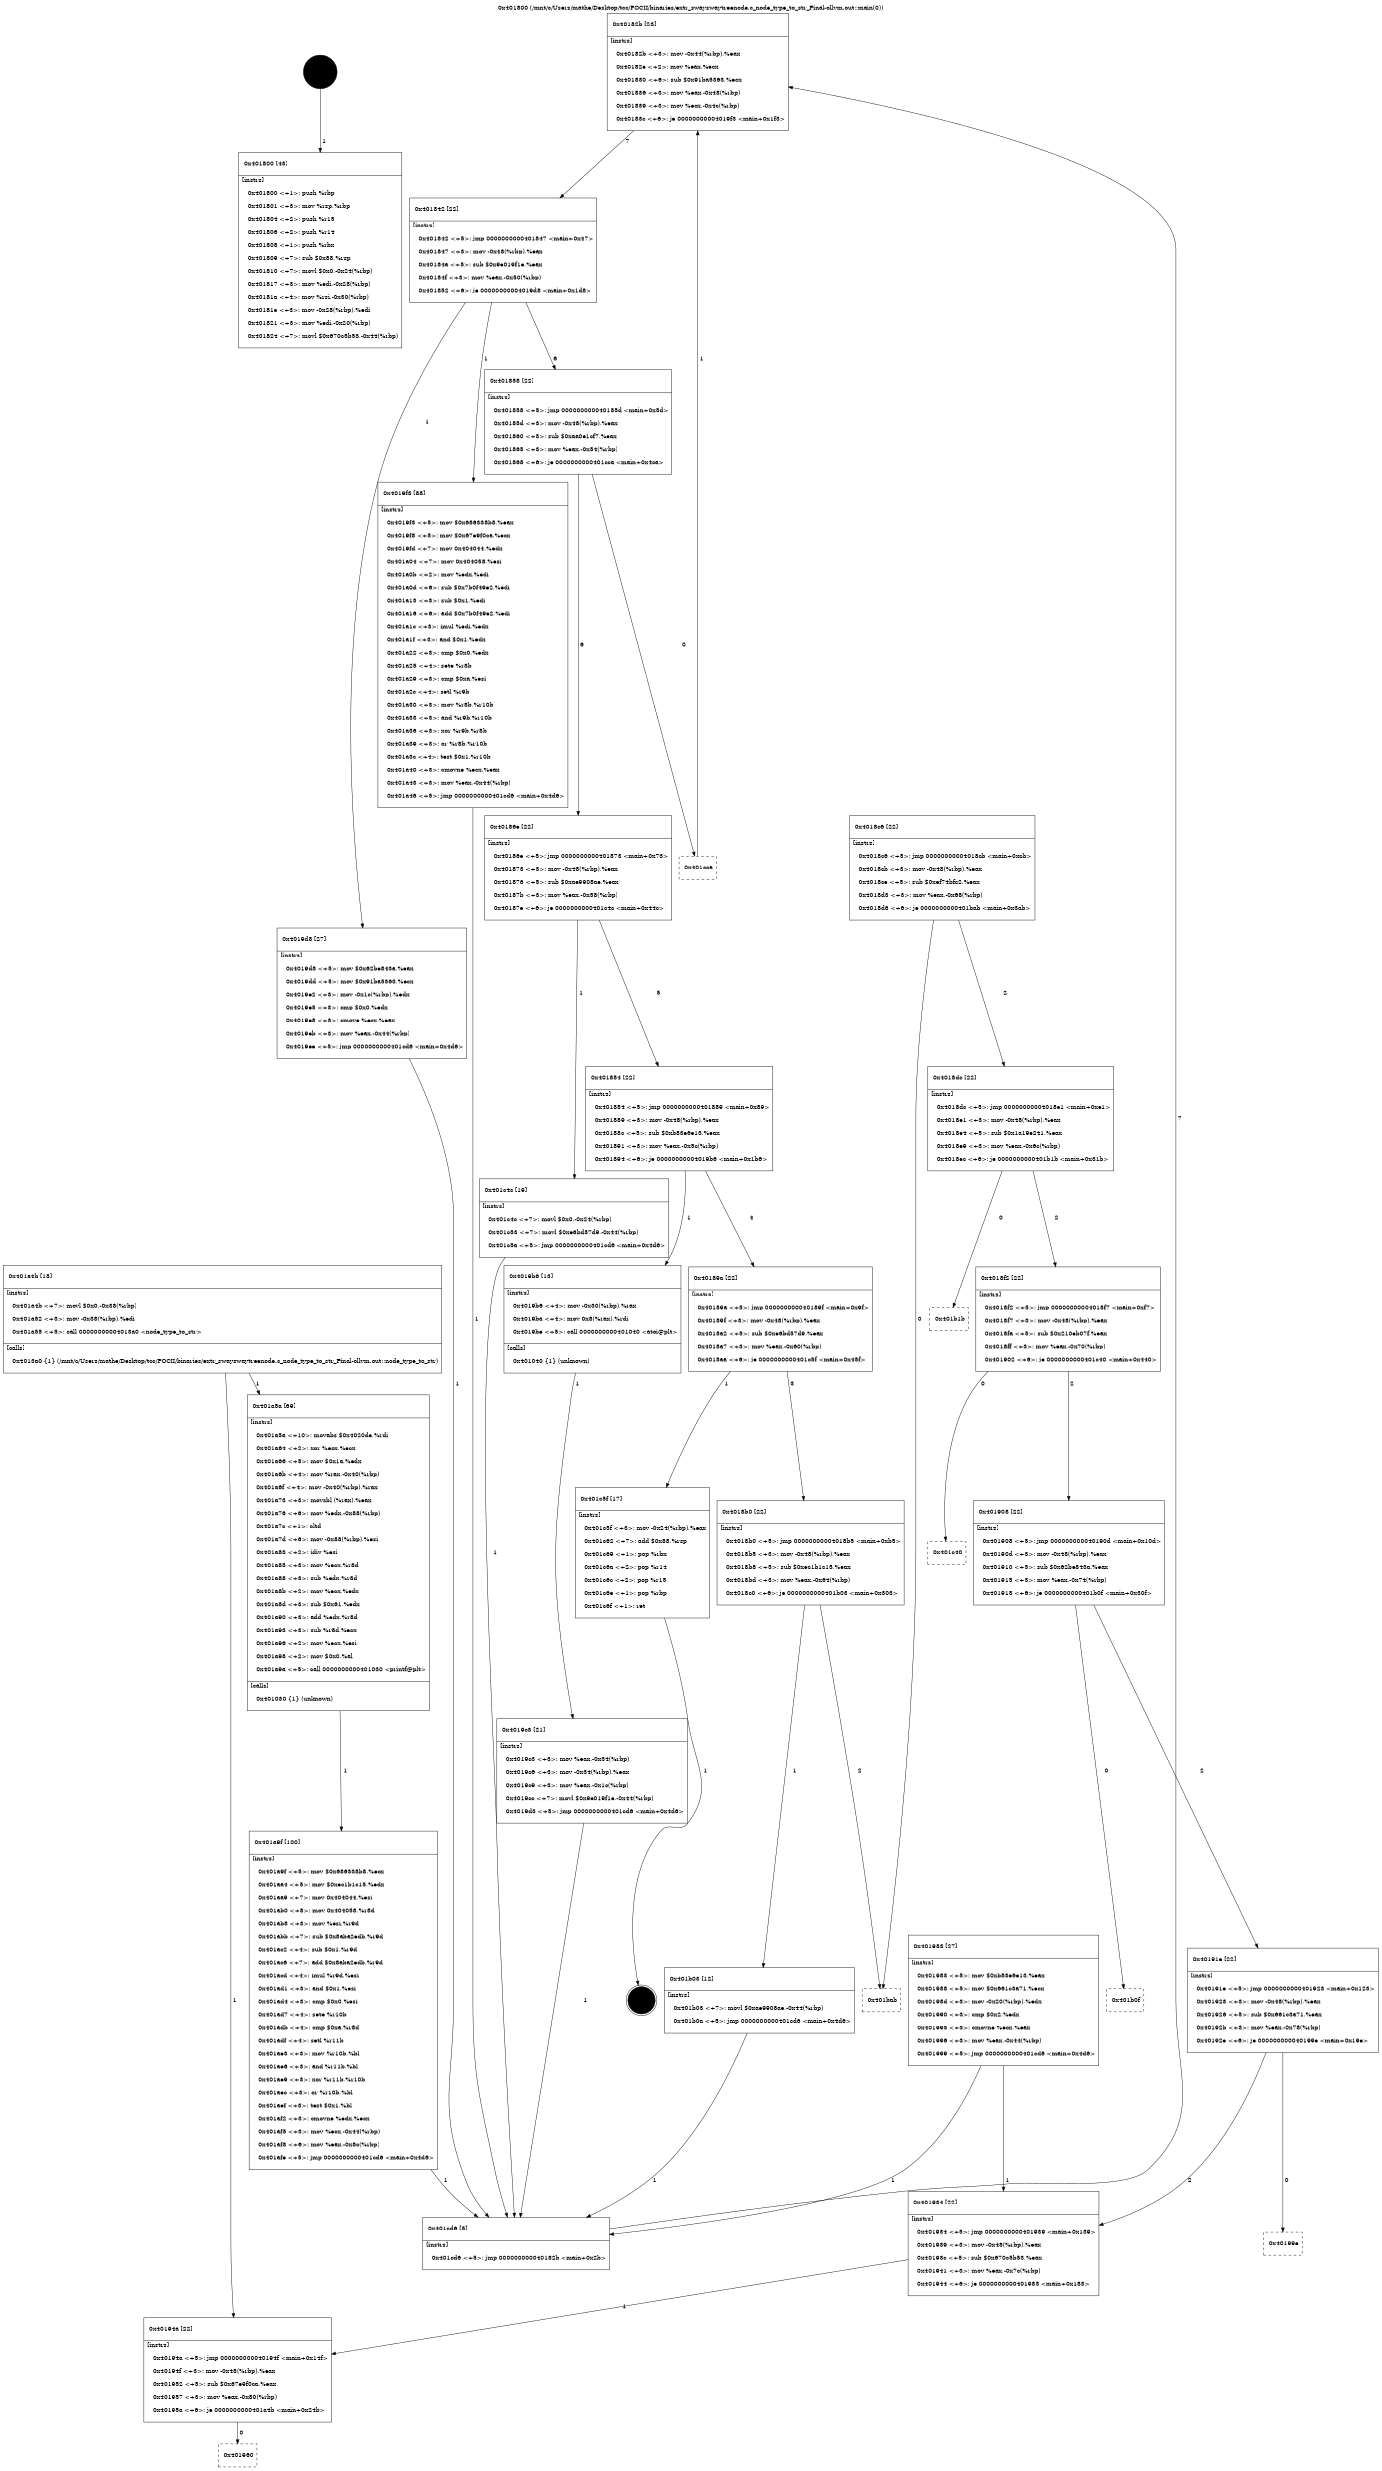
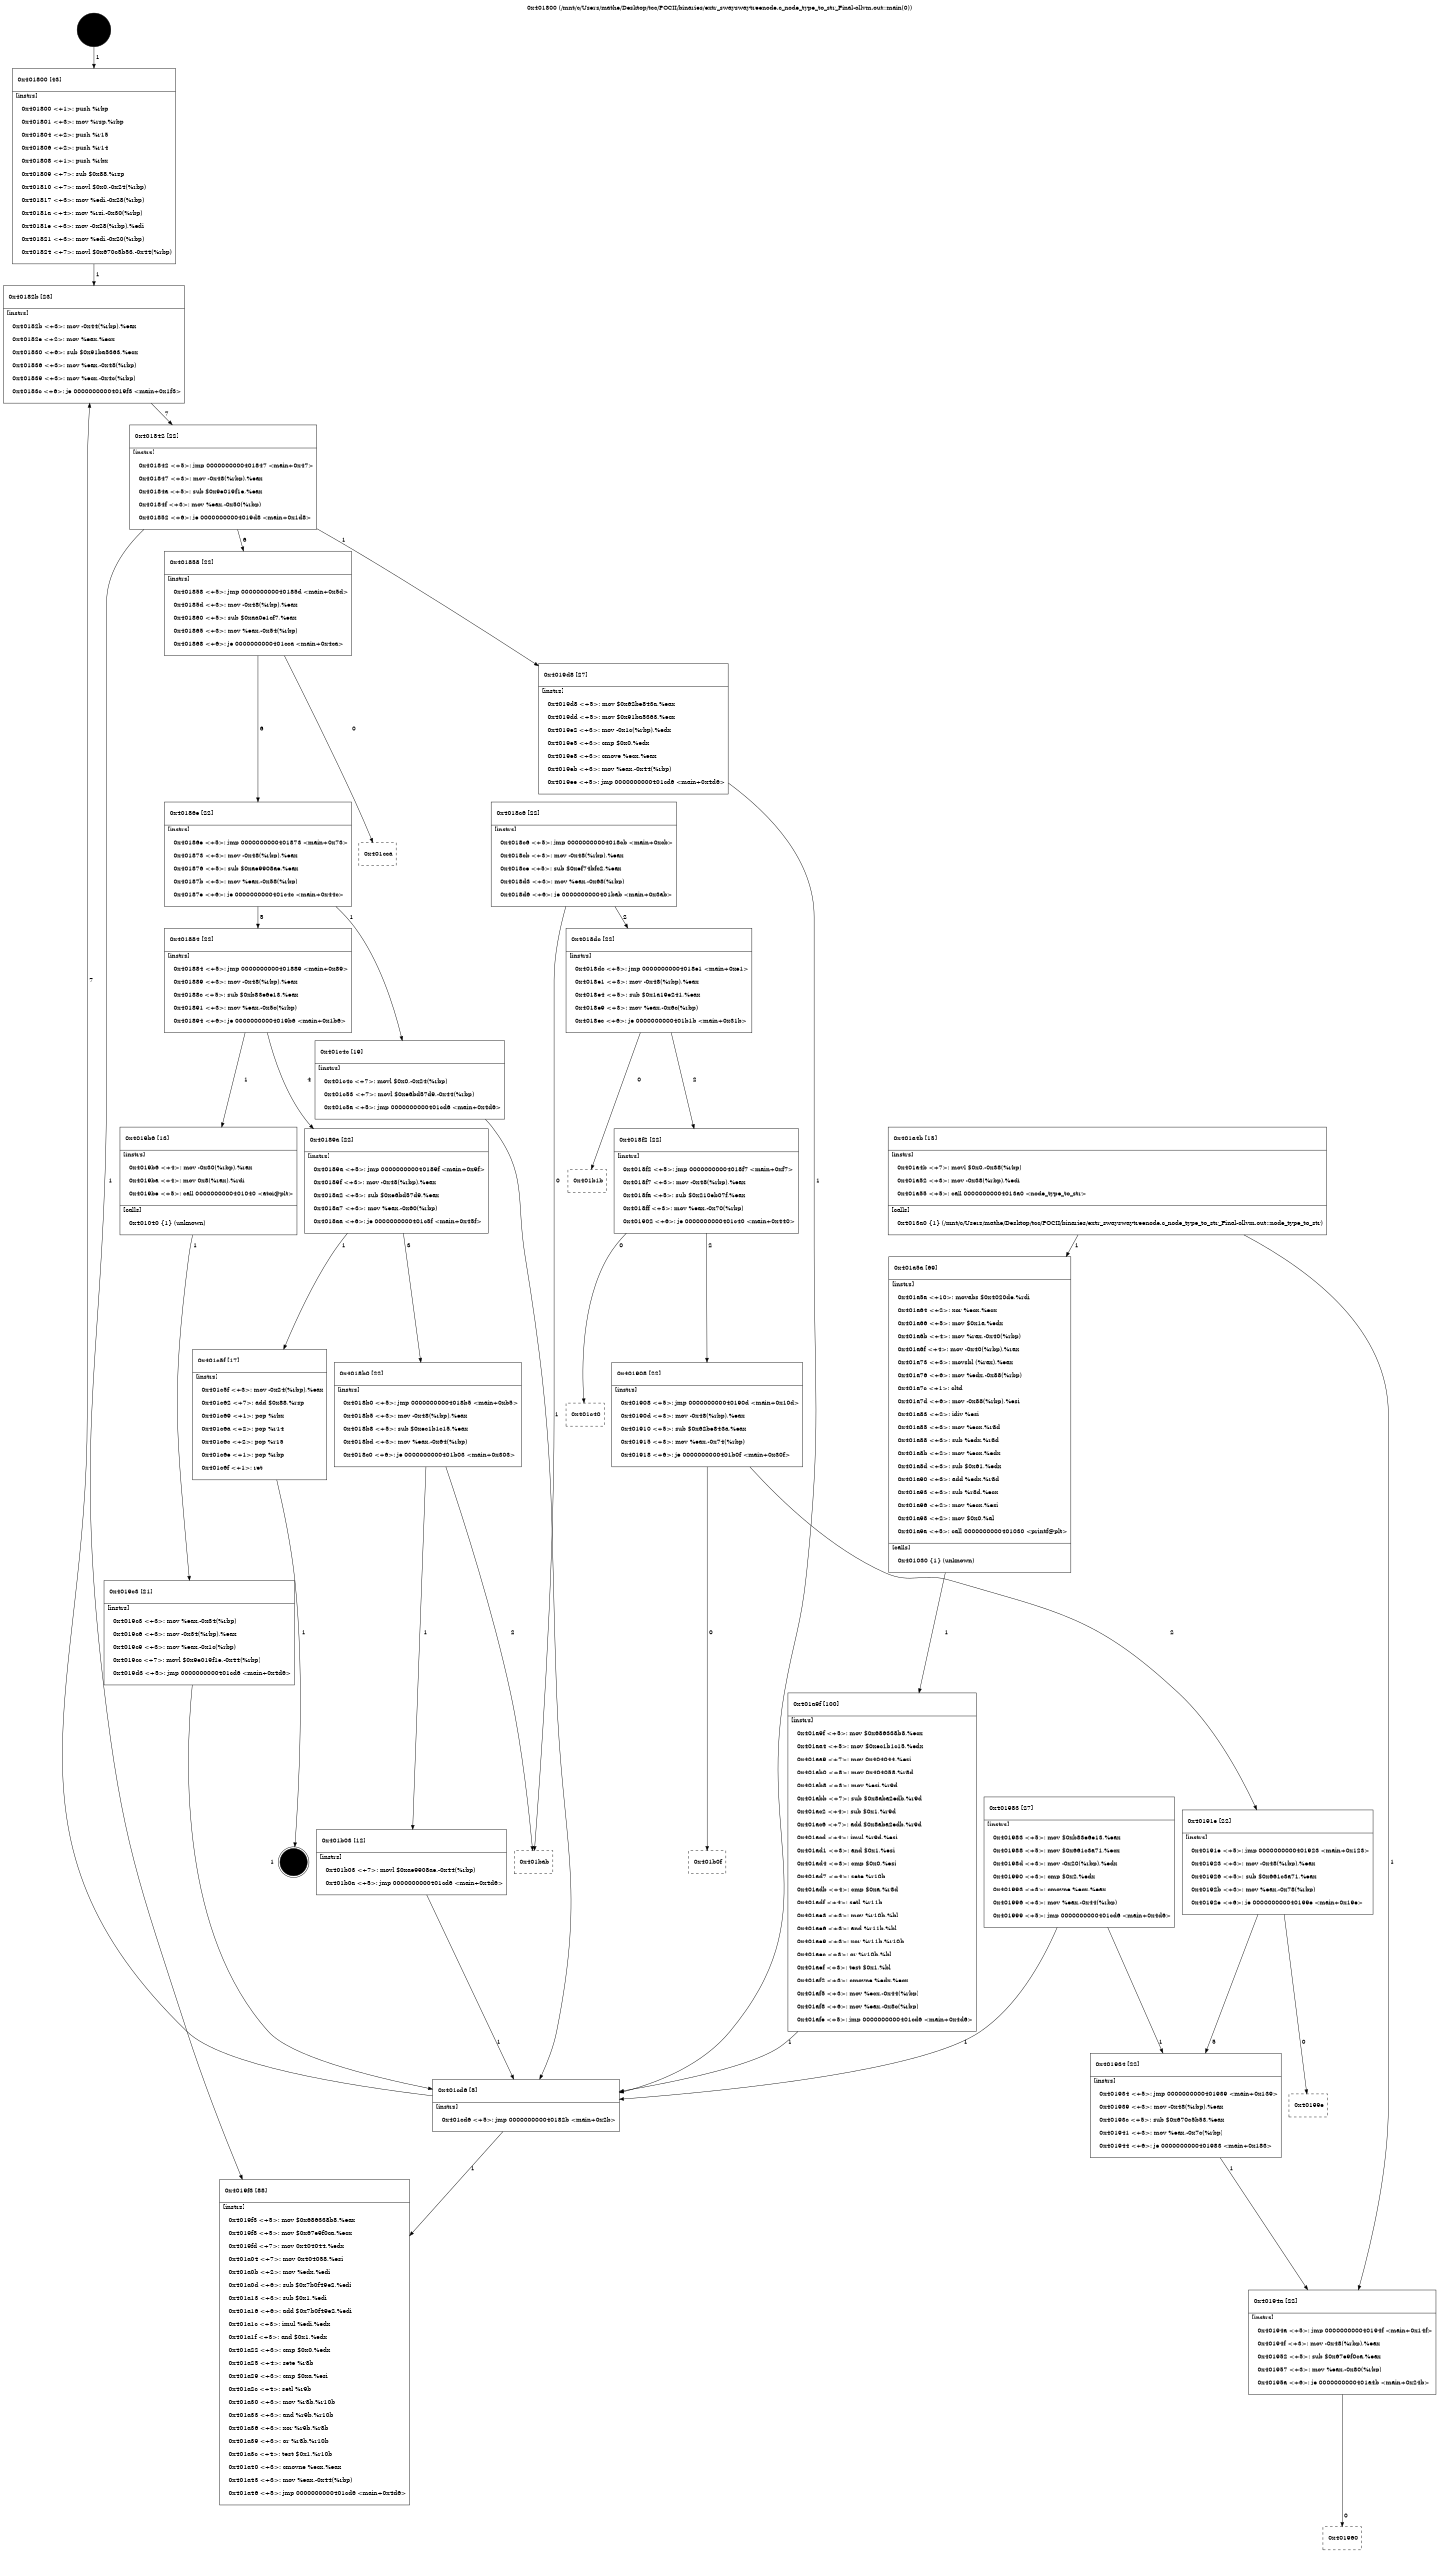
(698, 496) -> (94, 273)
(473, 1512) -> (458, 2182)
(1189, 2180) -> (1213, 2042)
